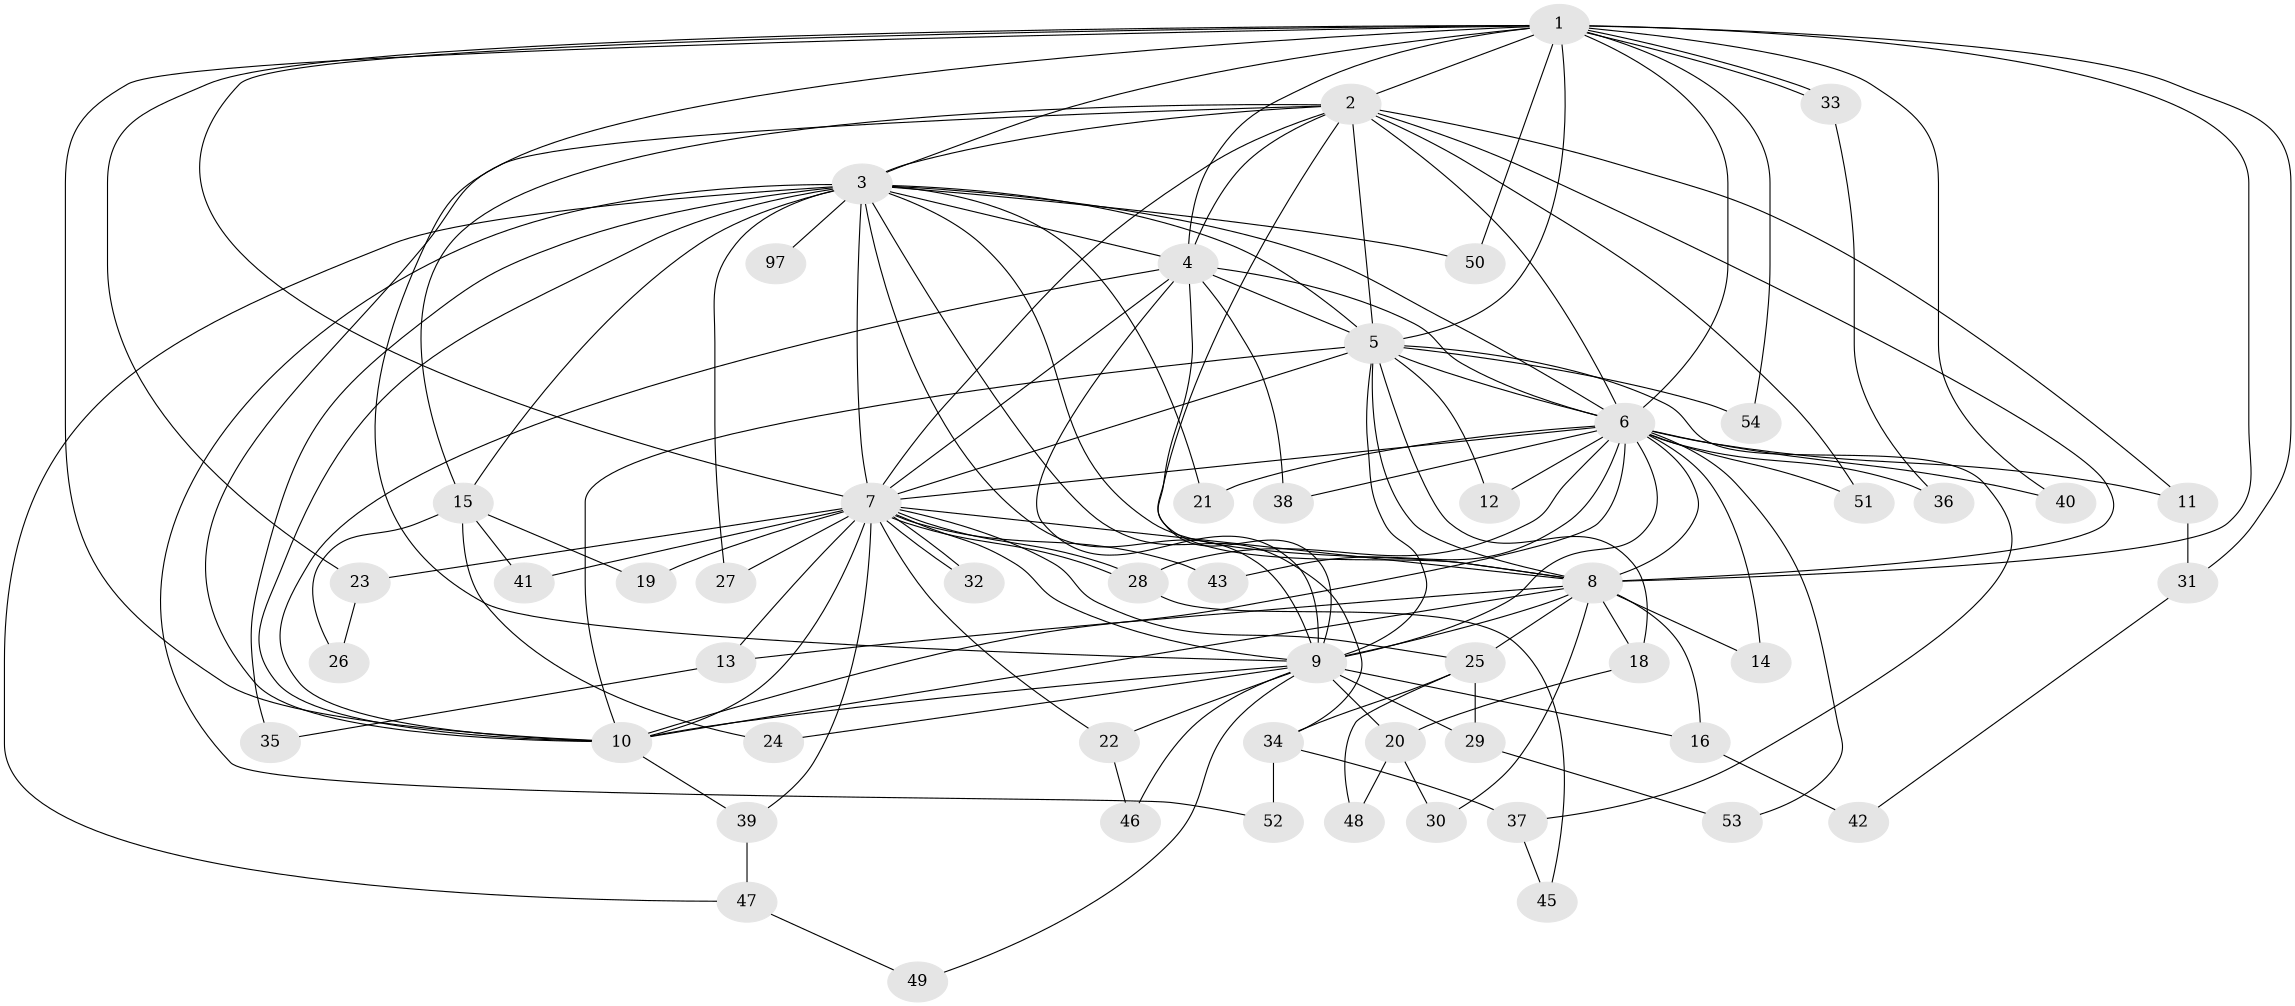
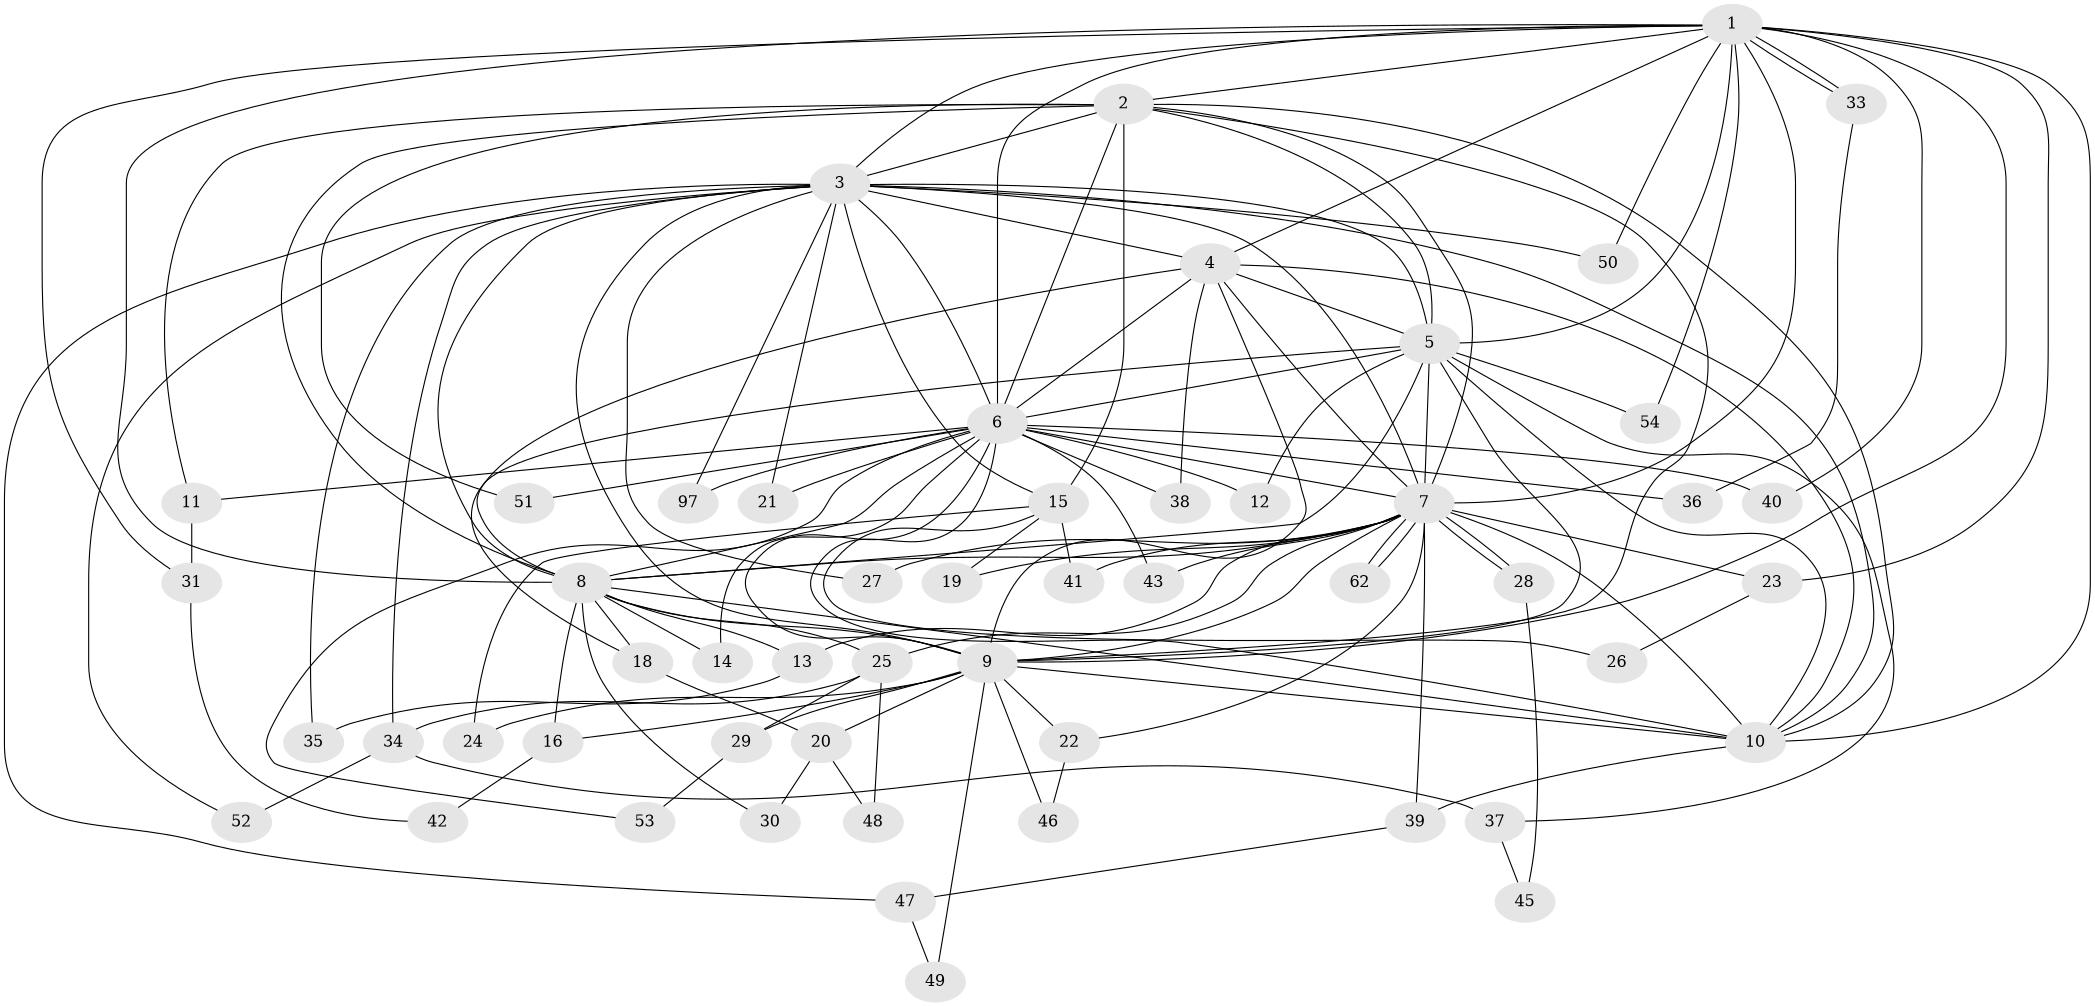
(1245, 164) -> none
(1441, 552) -> (838, 453)
(974, 583) -> (1360, 583)
